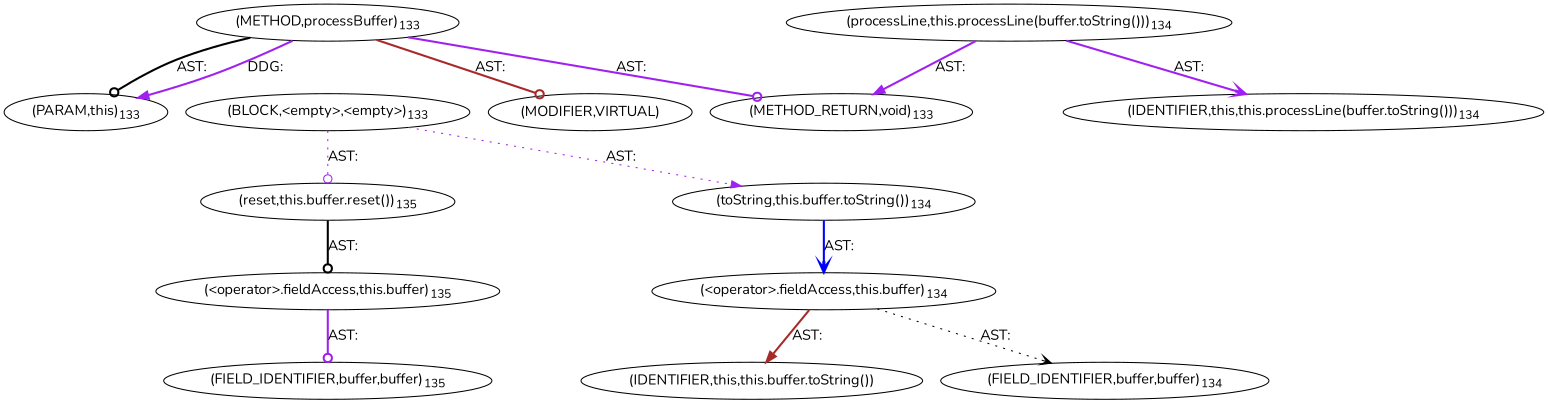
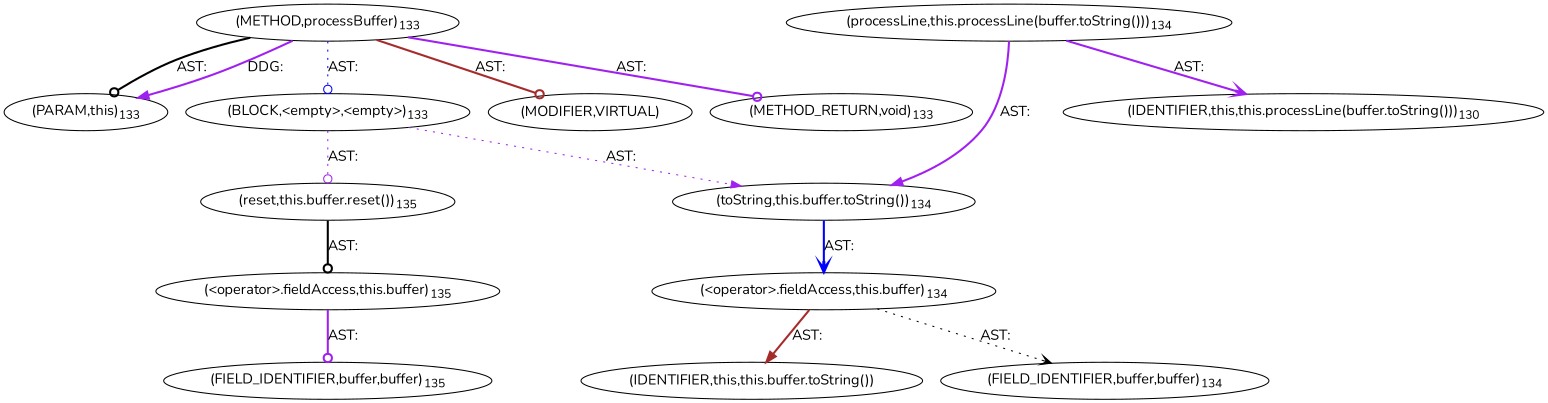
none -> (328, 63)
(929, 65) -> (981, 131)
(1469, 111) -> (1469, 111)
